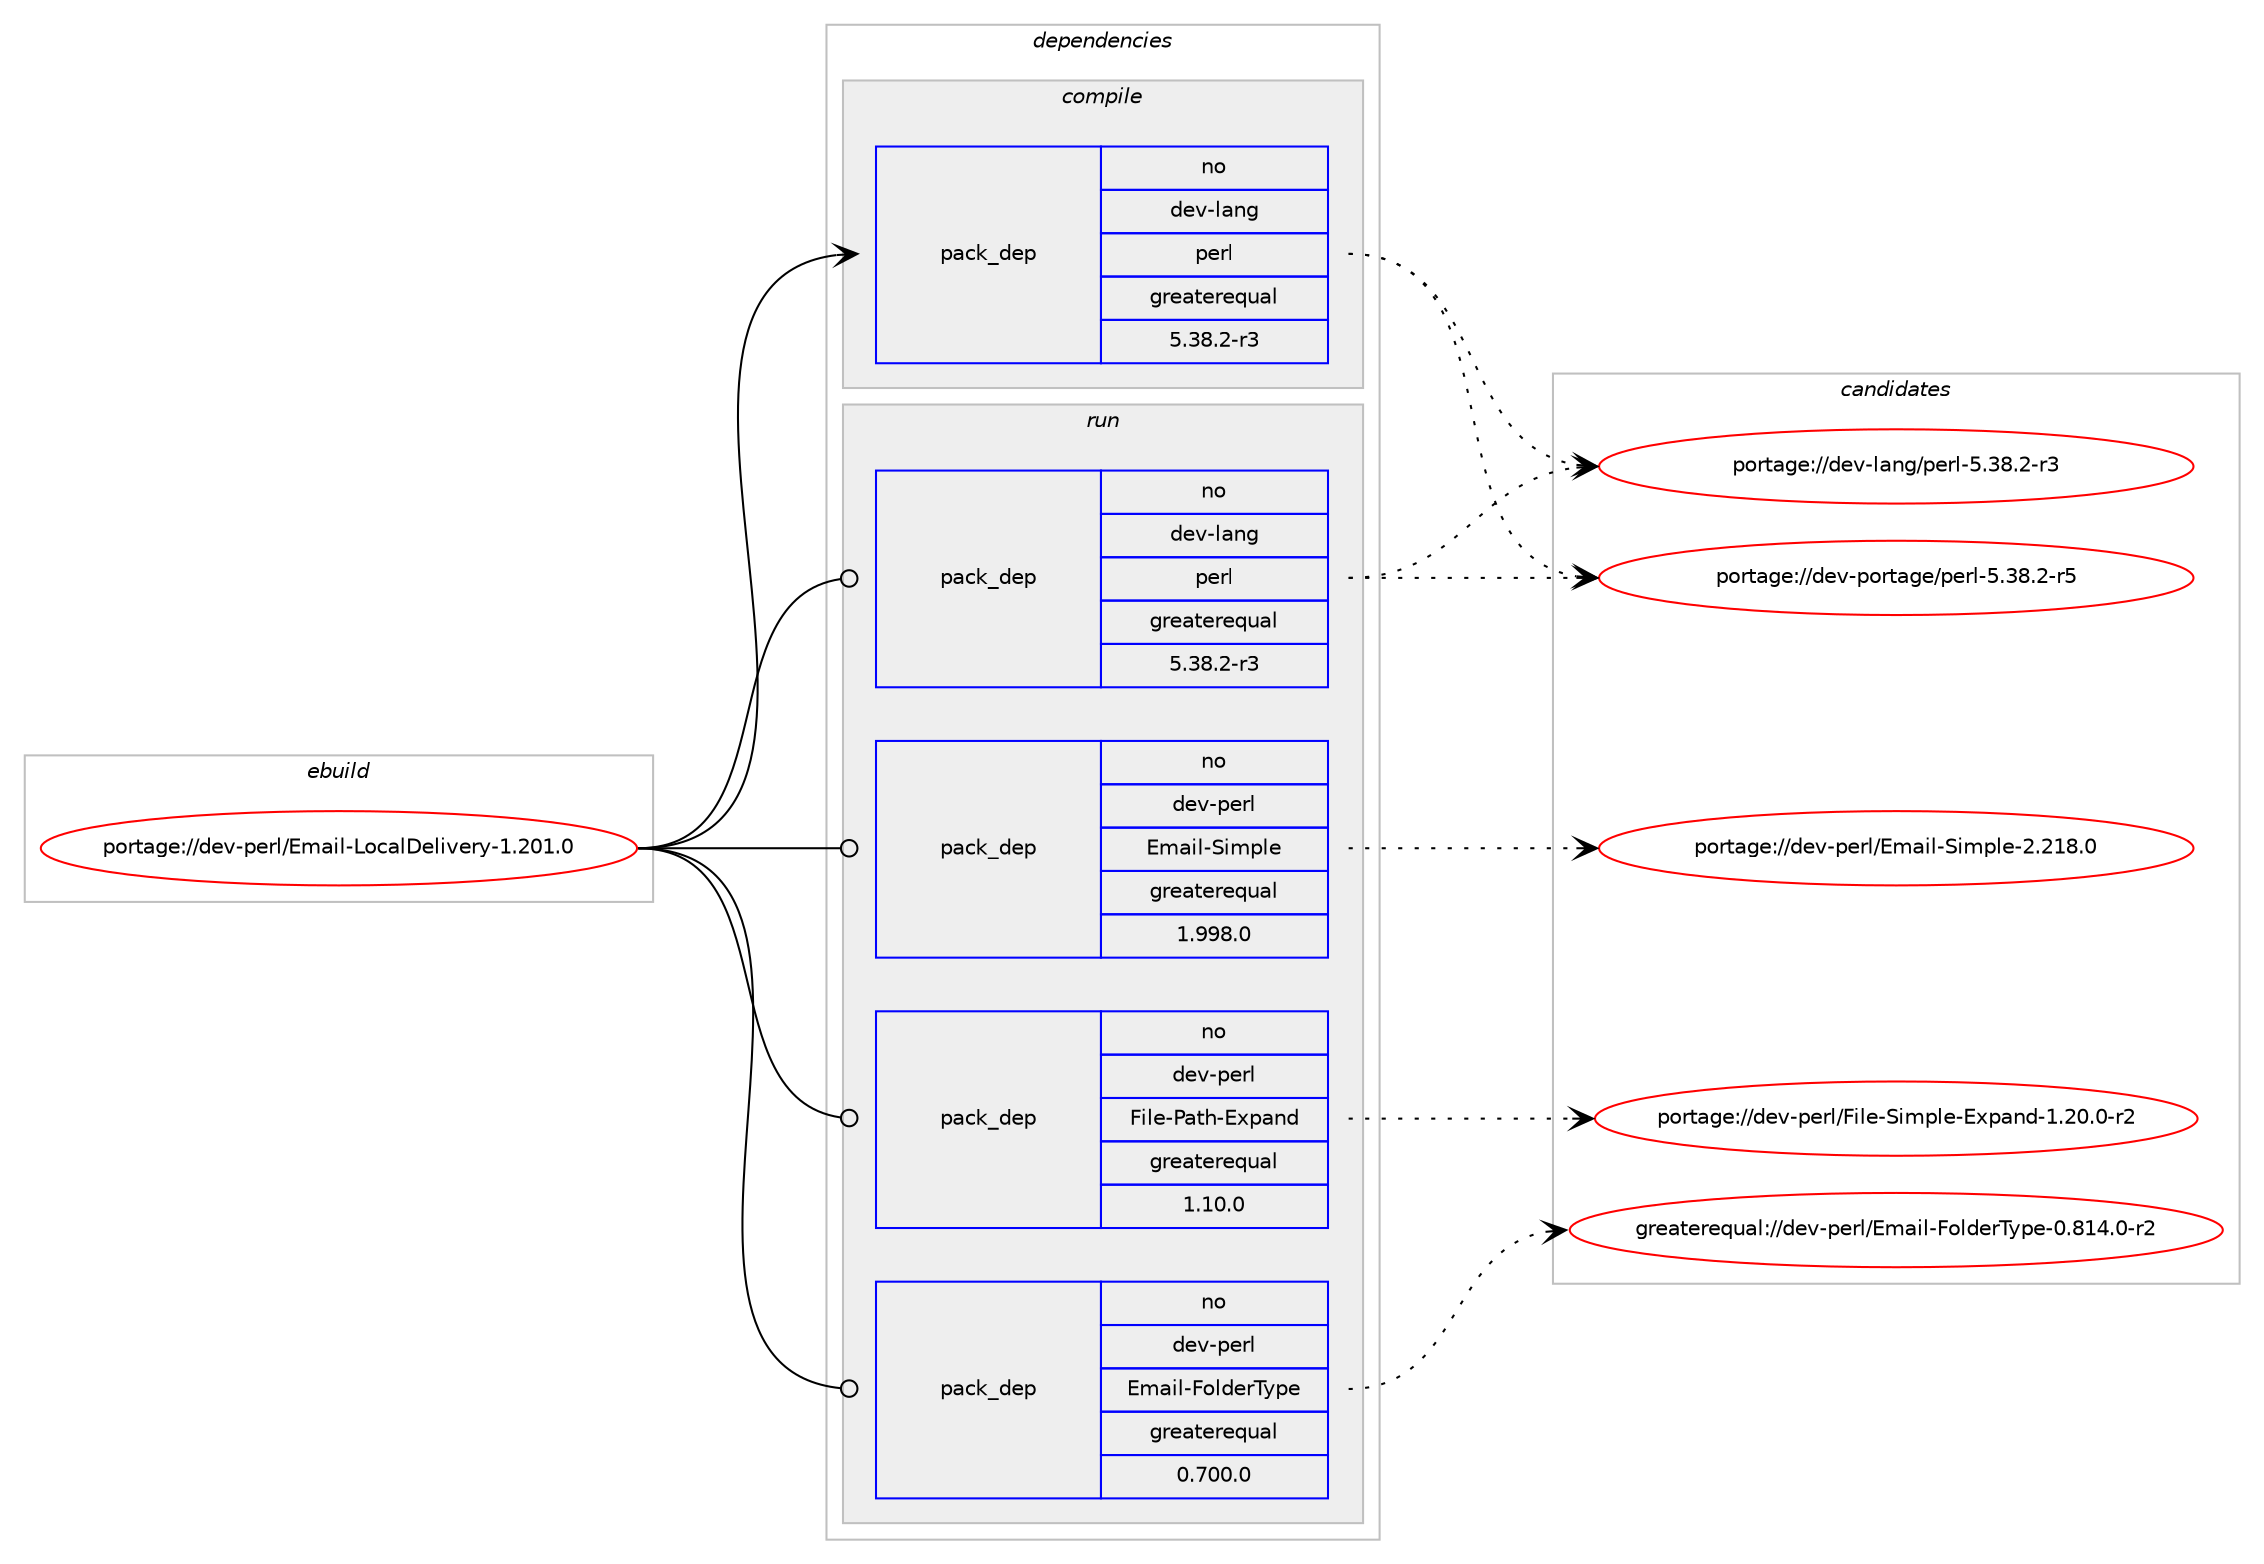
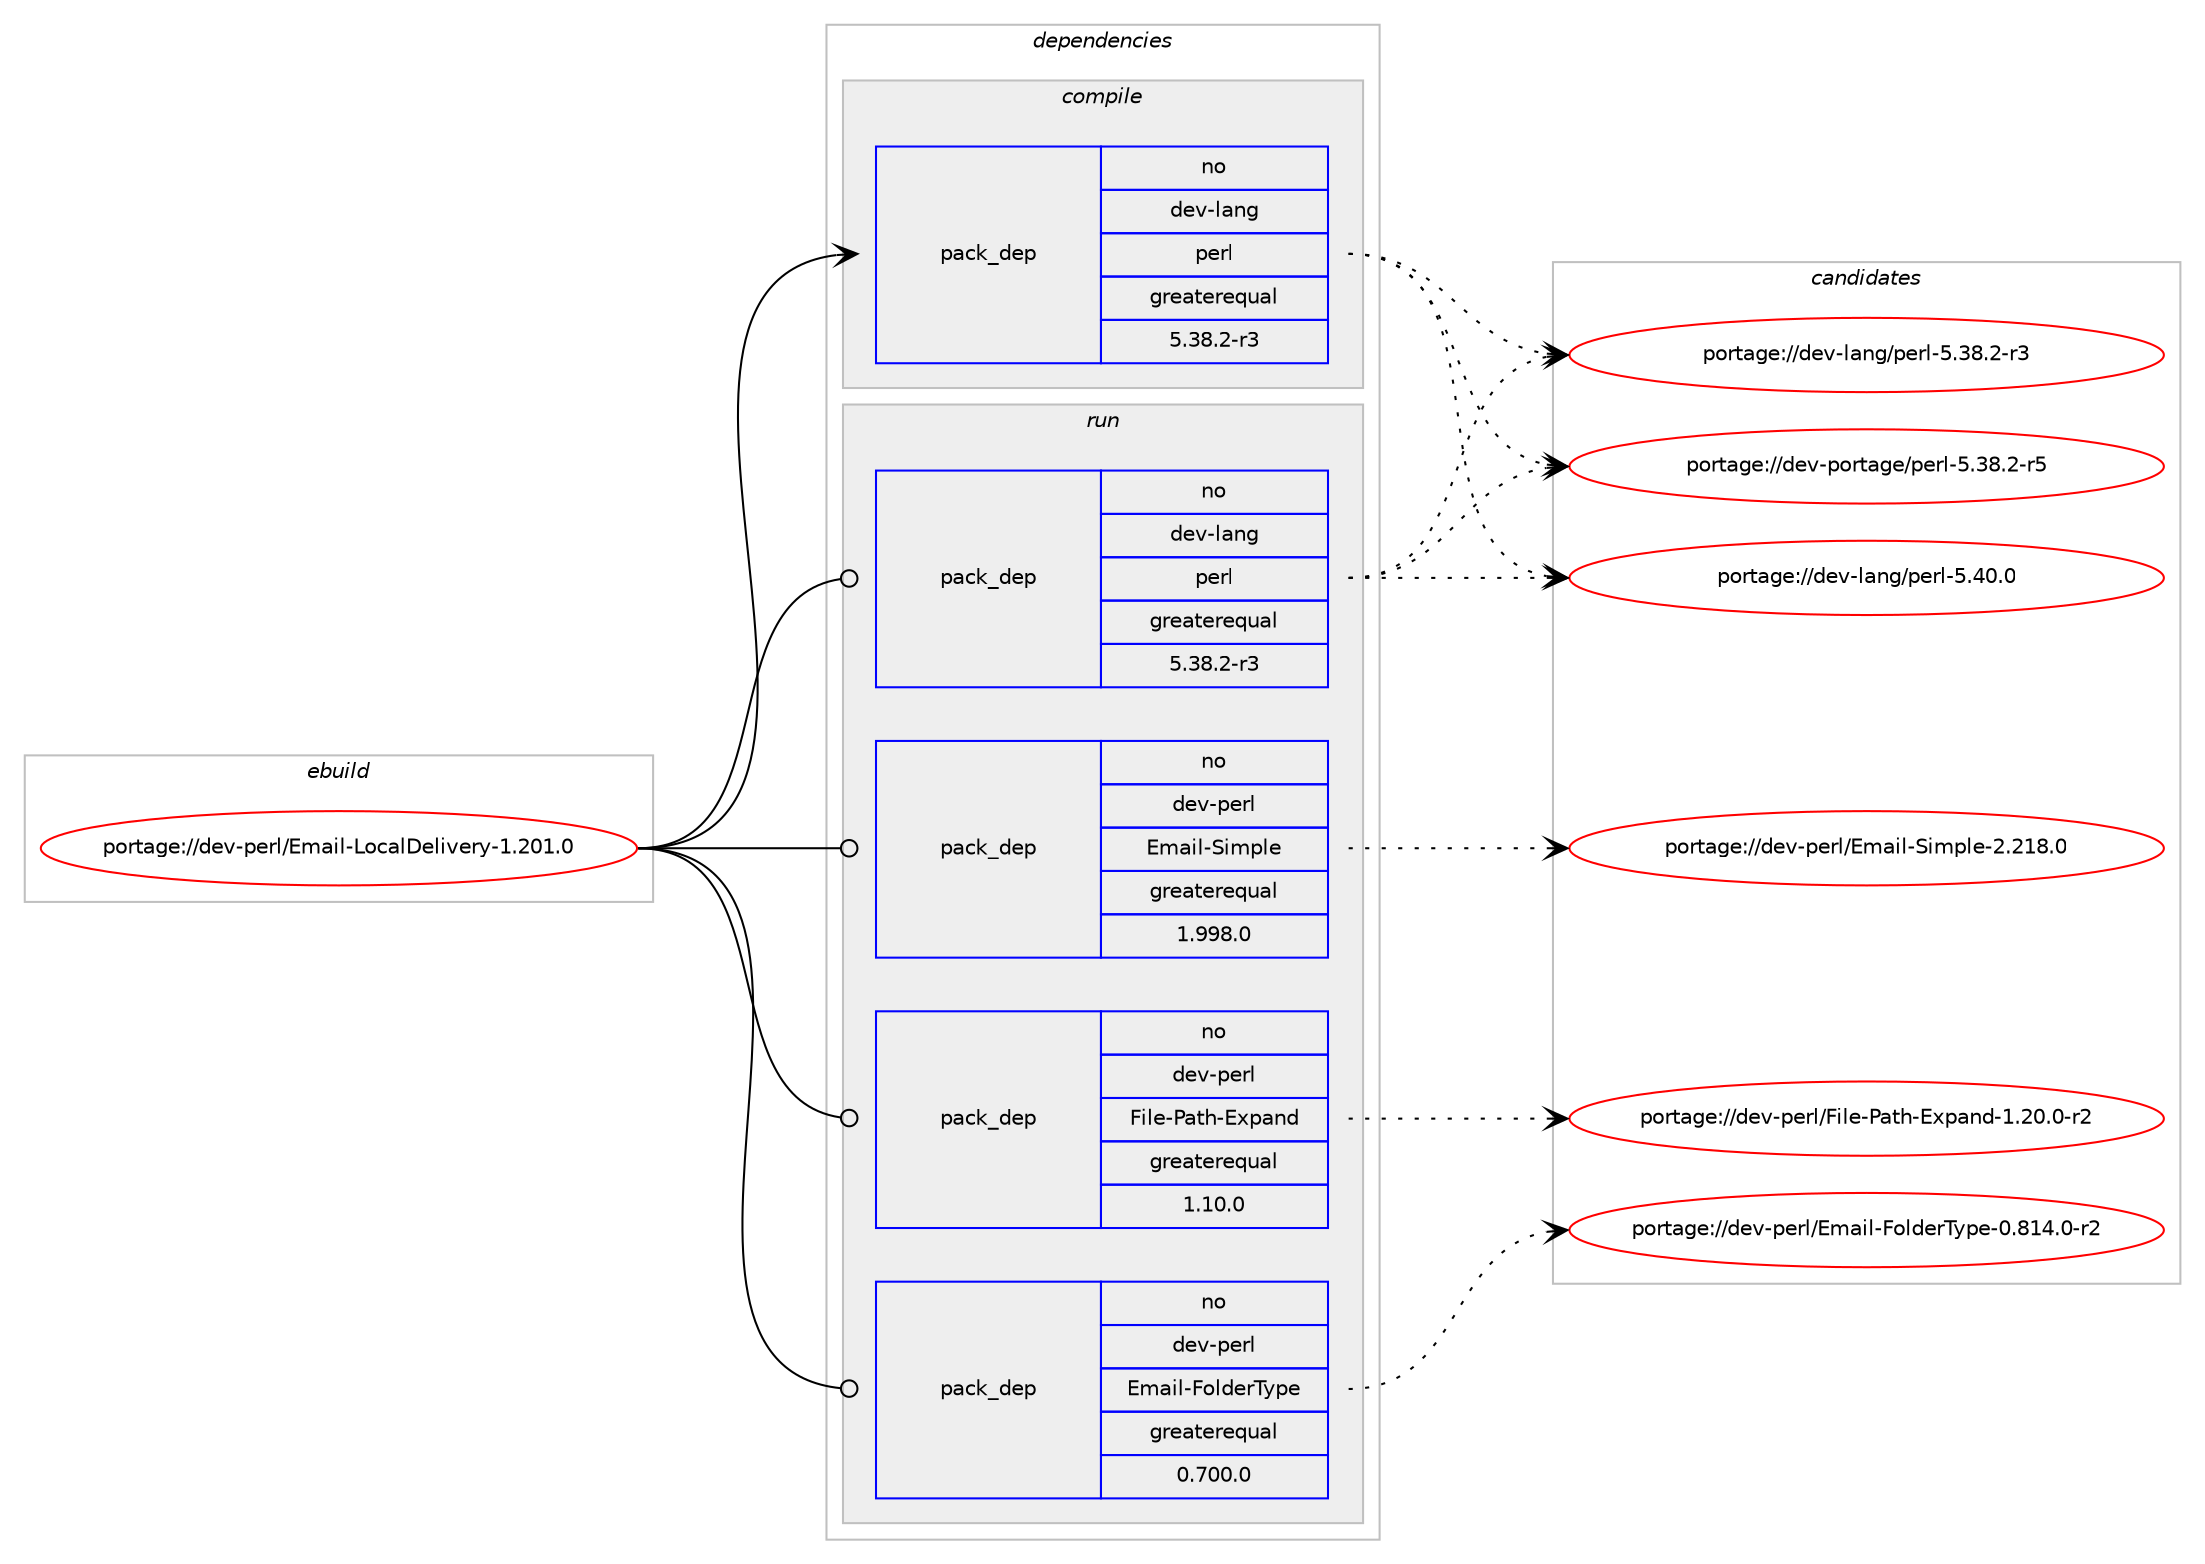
none -> (1867, 578)
(1896, 1119) -> (1867, 1119)
(1896, 1230) -> (1867, 1230)
